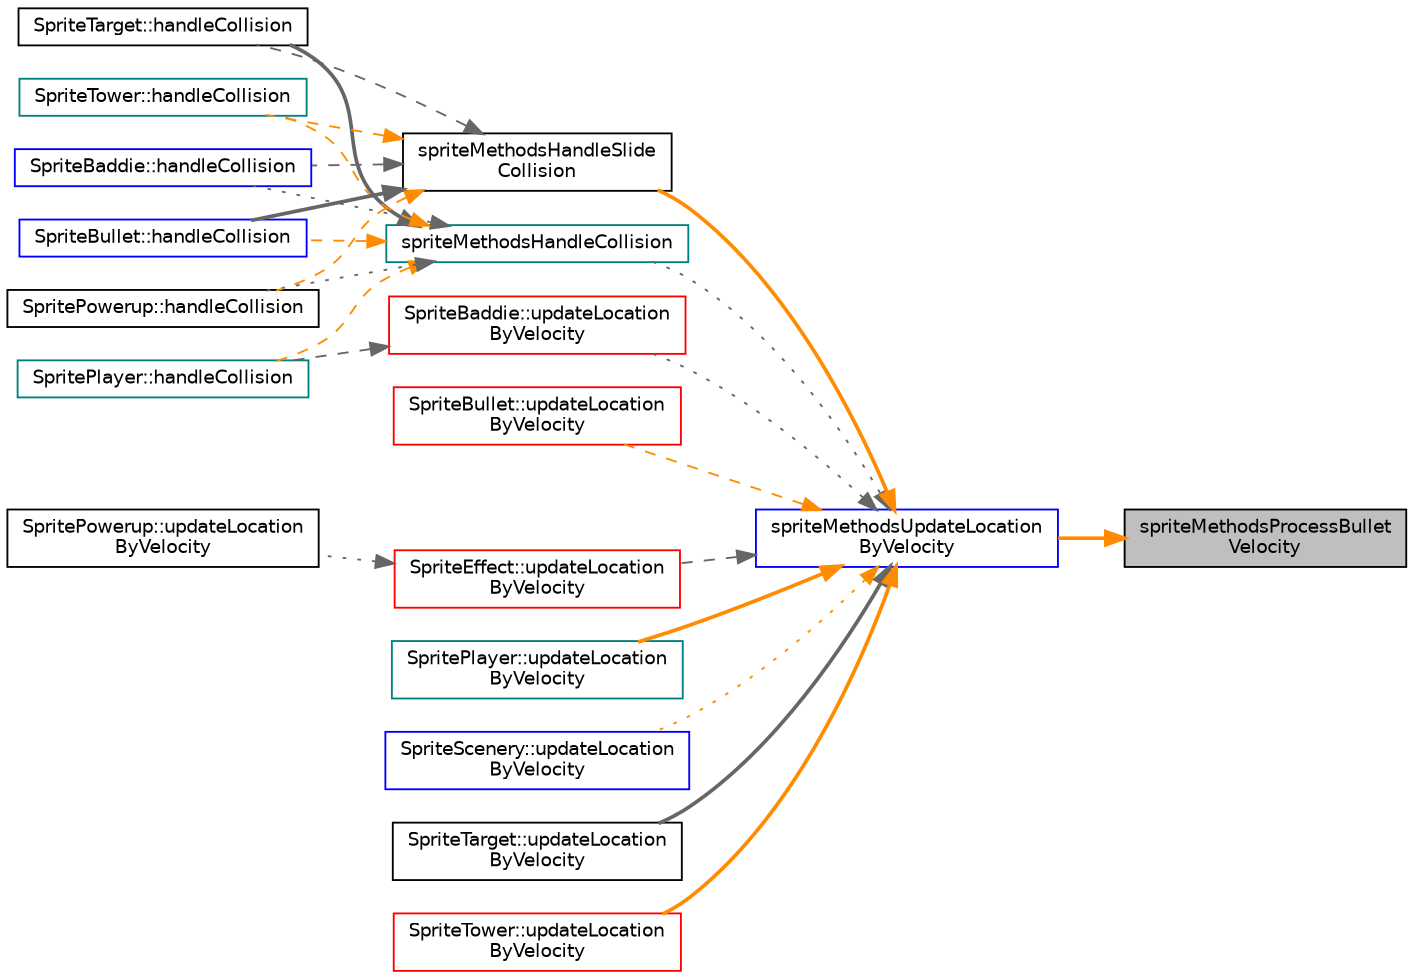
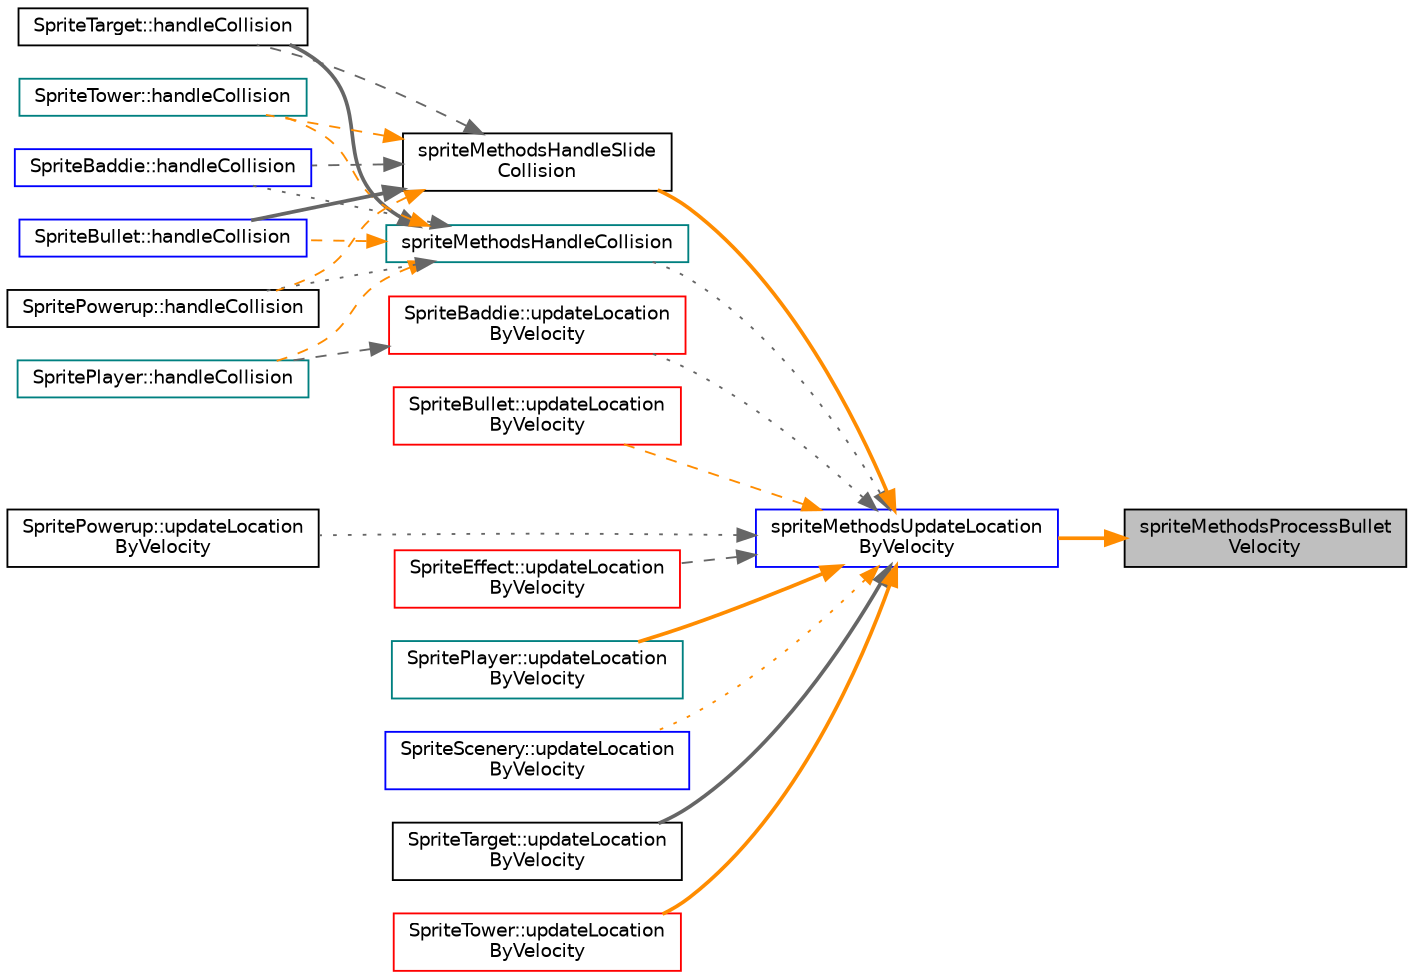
(347, 558) -> (528, 534)
